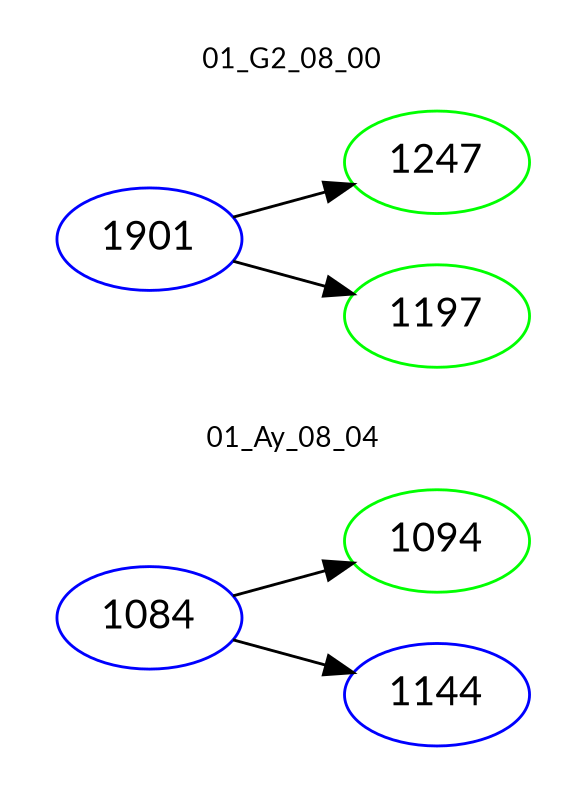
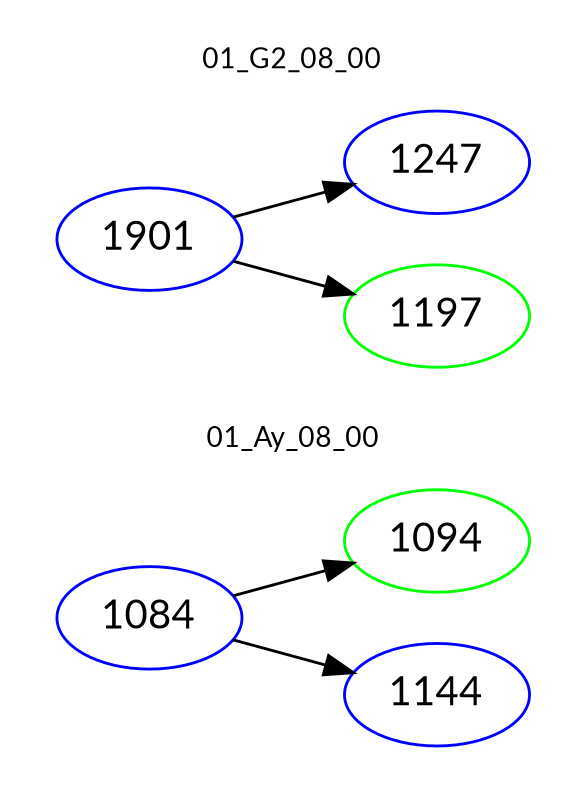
(437, 162) -> (437, 162)
(293, 440) -> (293, 440)
